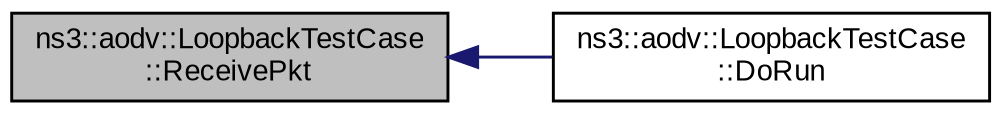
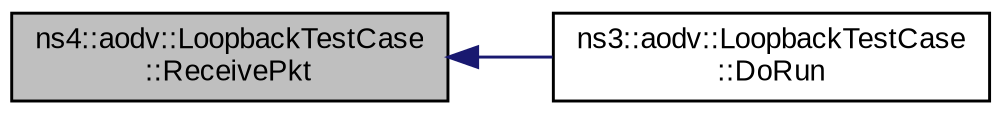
(230, 57) -> (230, 57)
